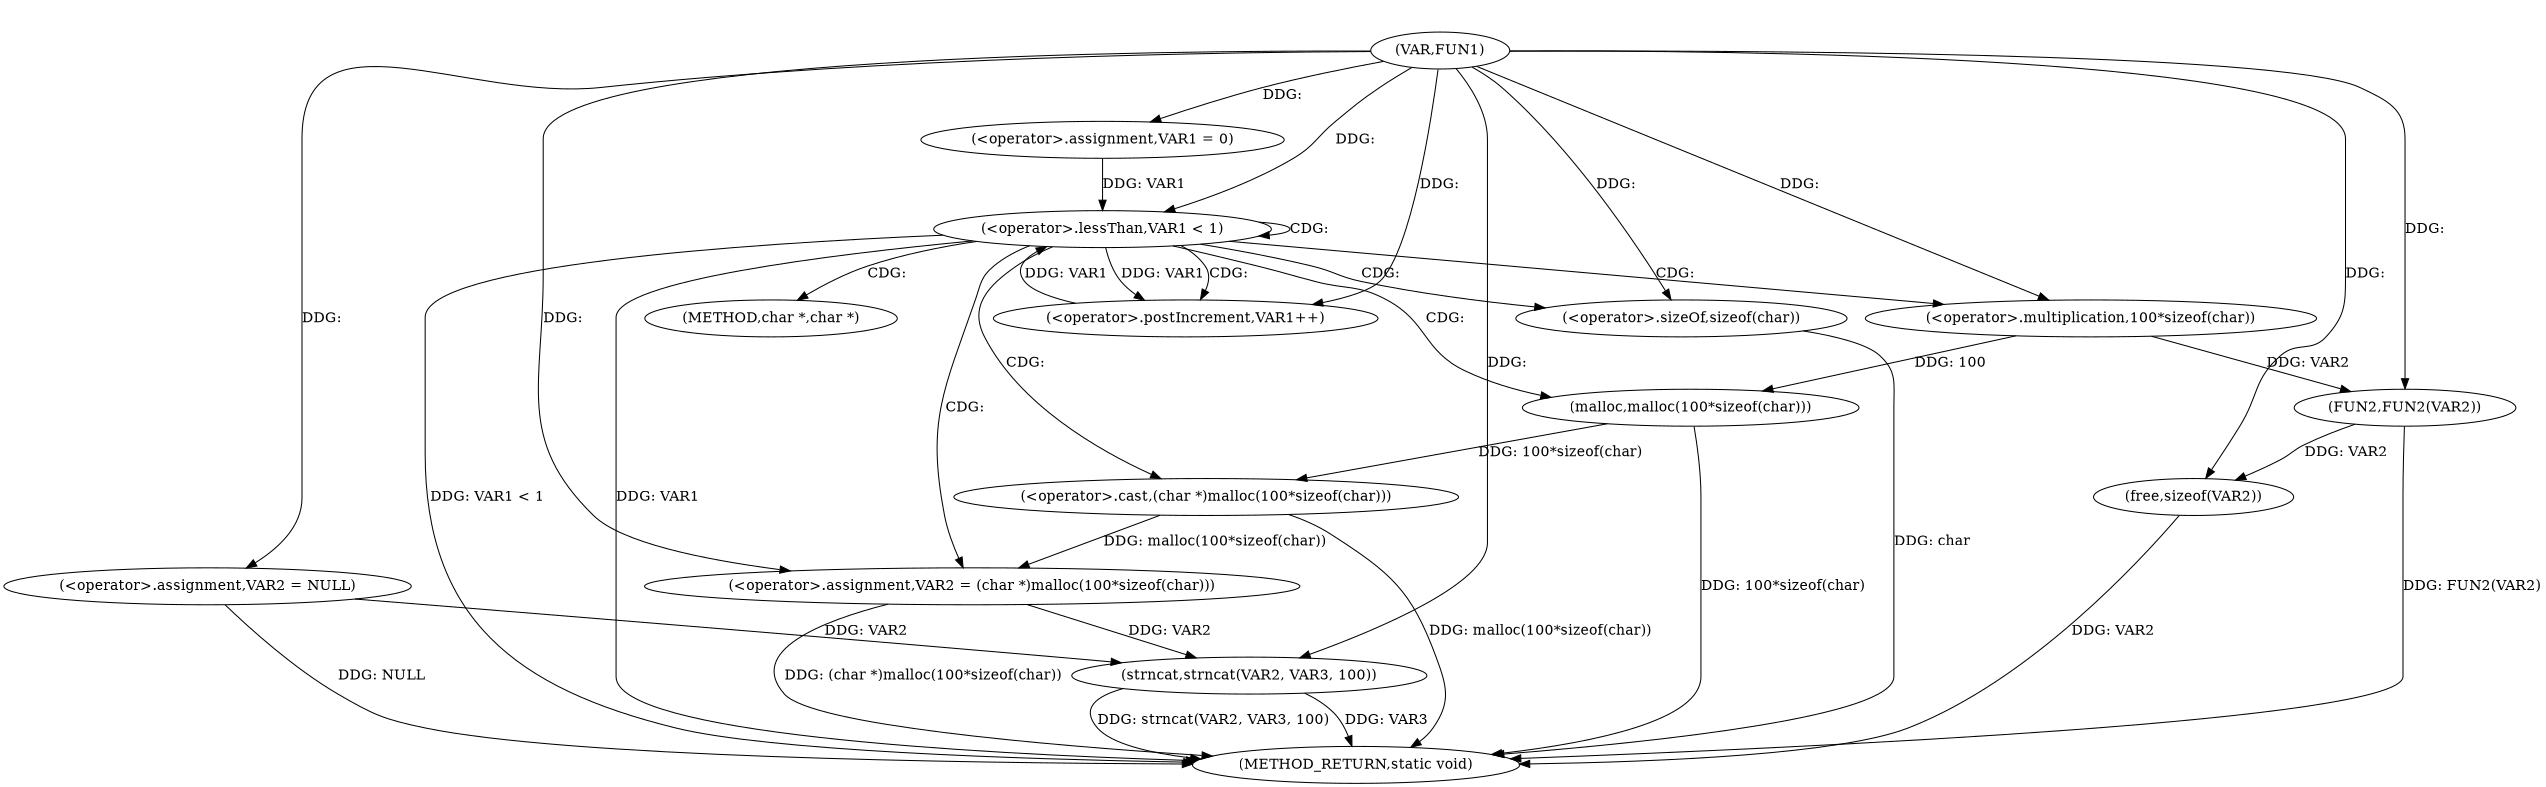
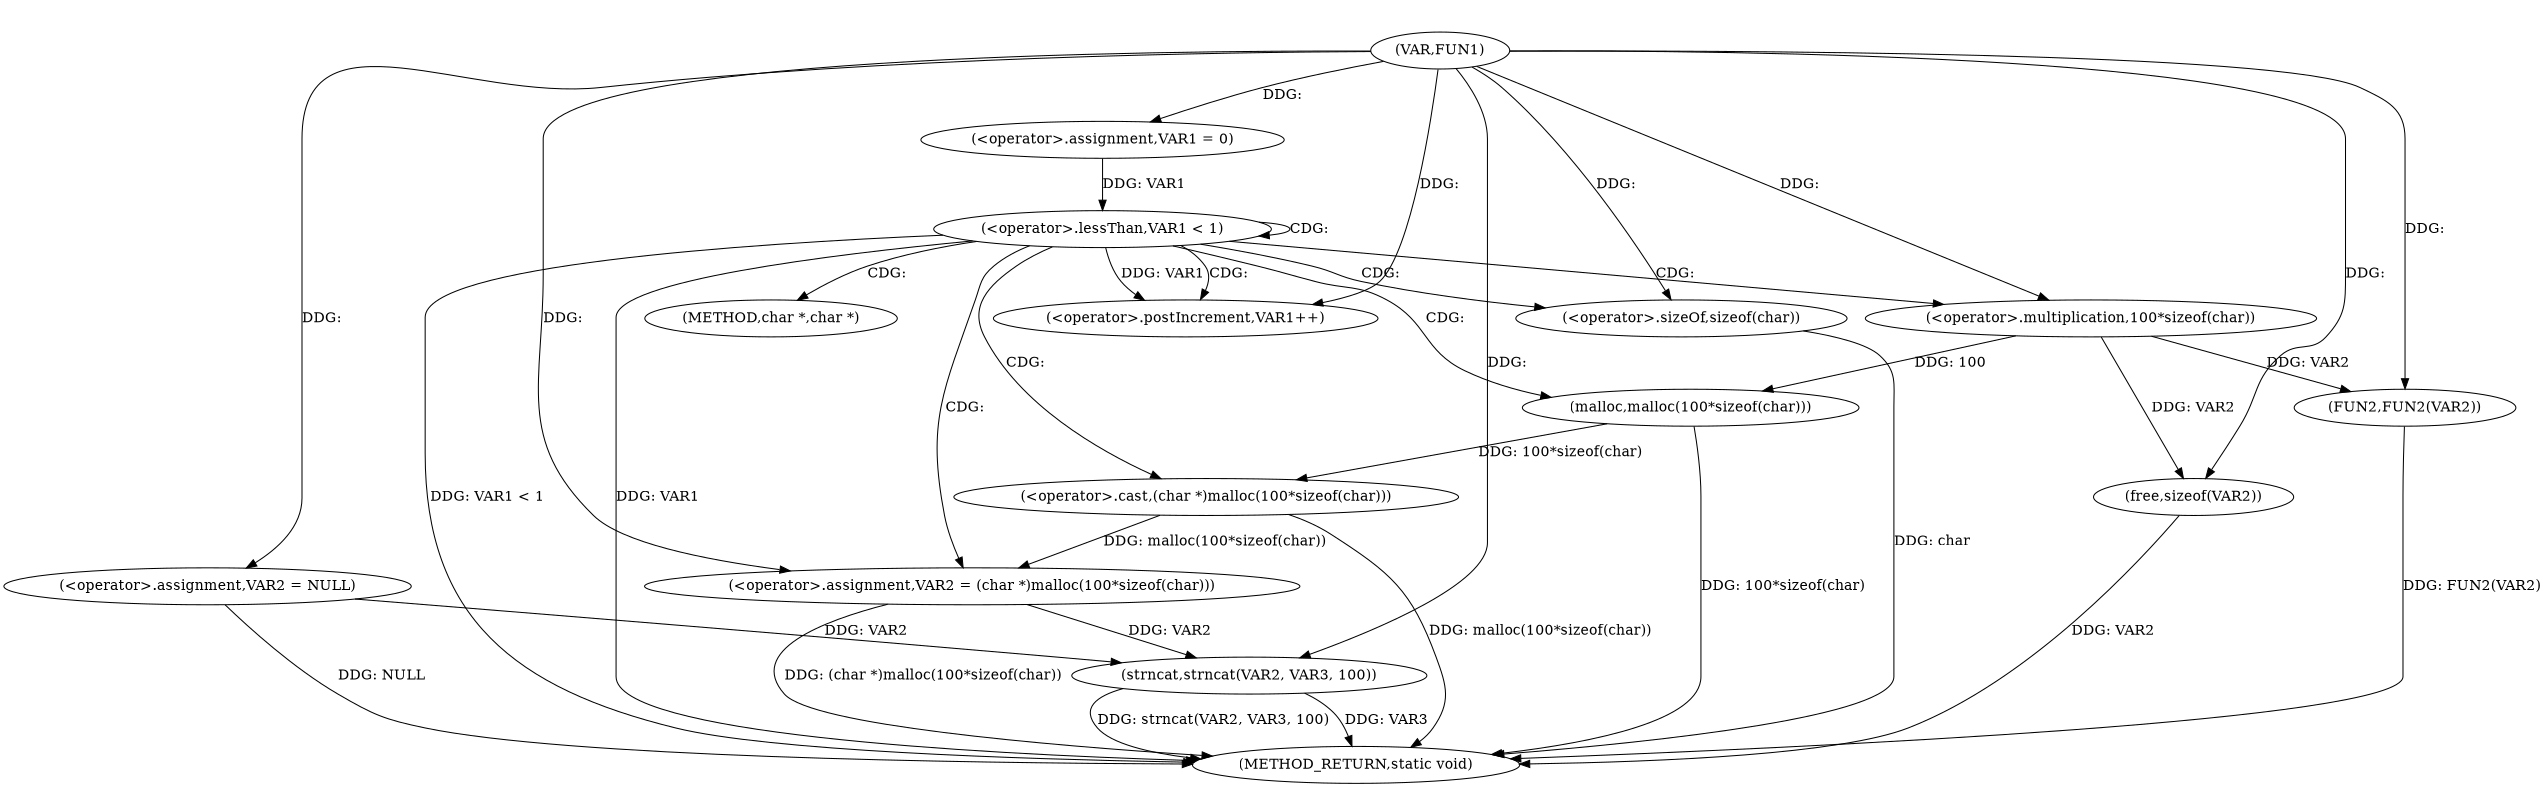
(1302, 153) -> none
(1031, 287) -> none
(2299, 448) -> (2140, 403)
